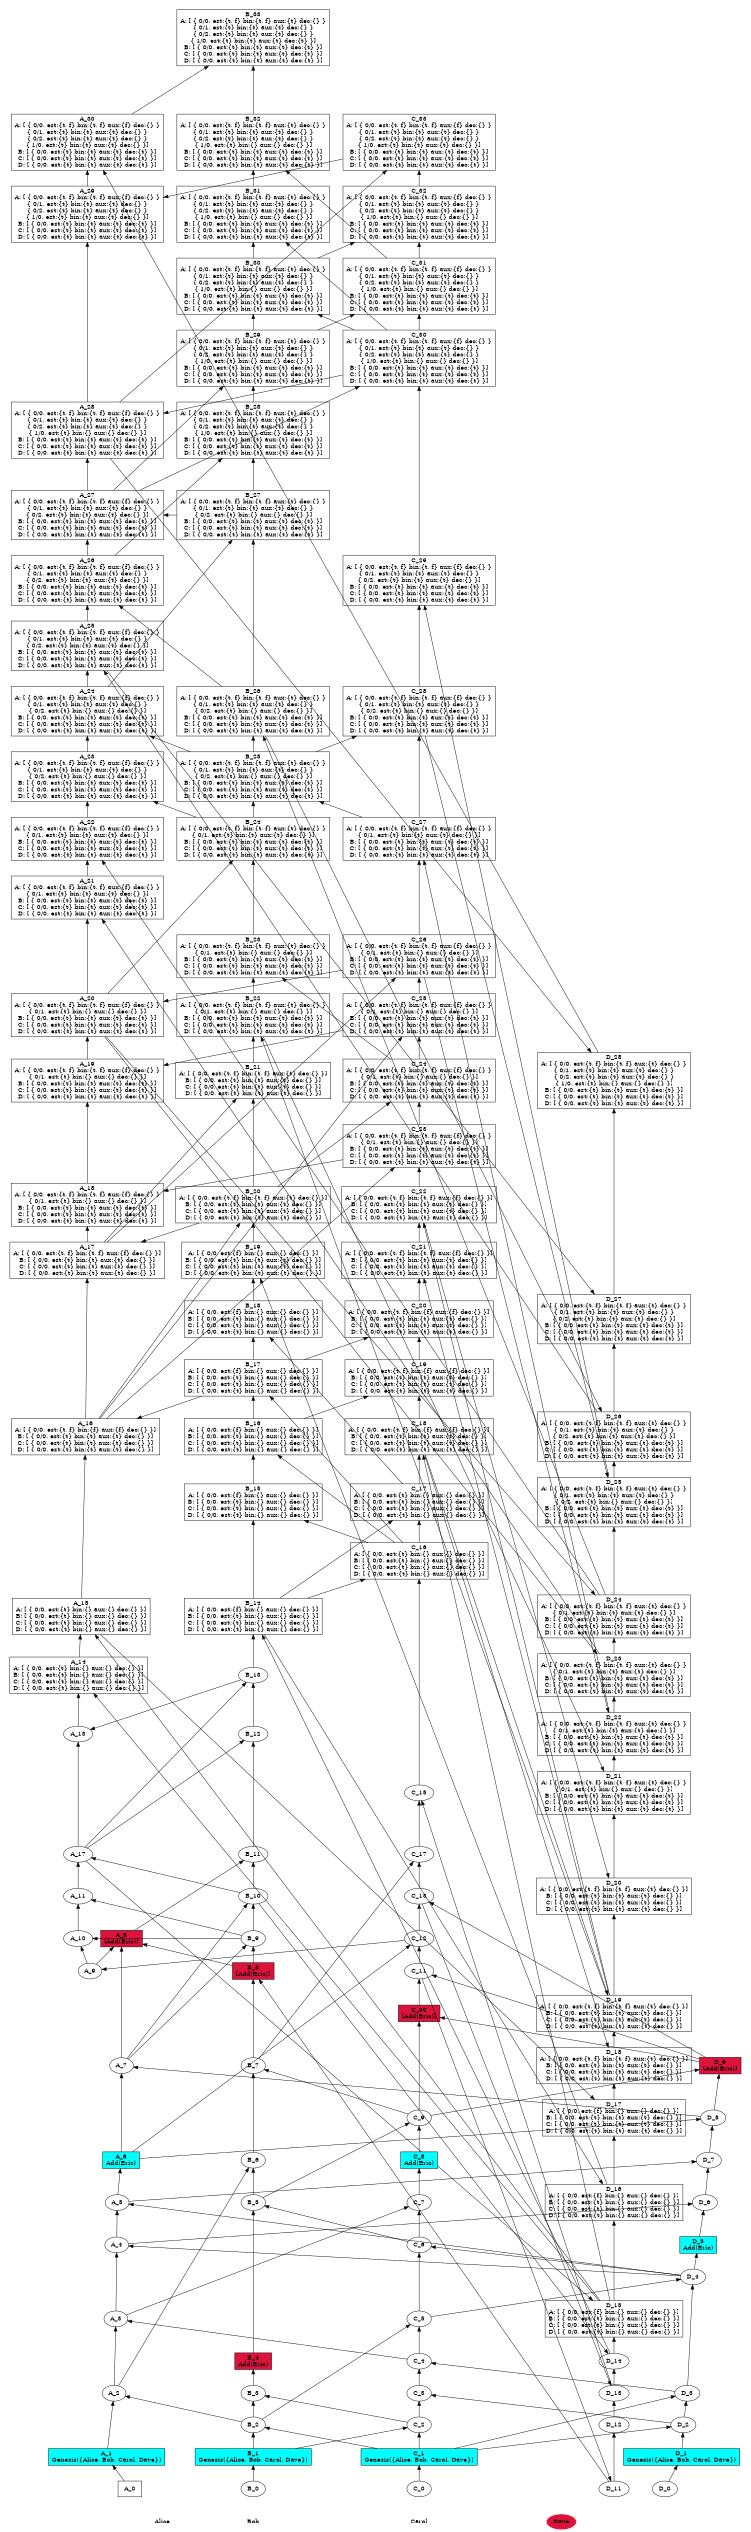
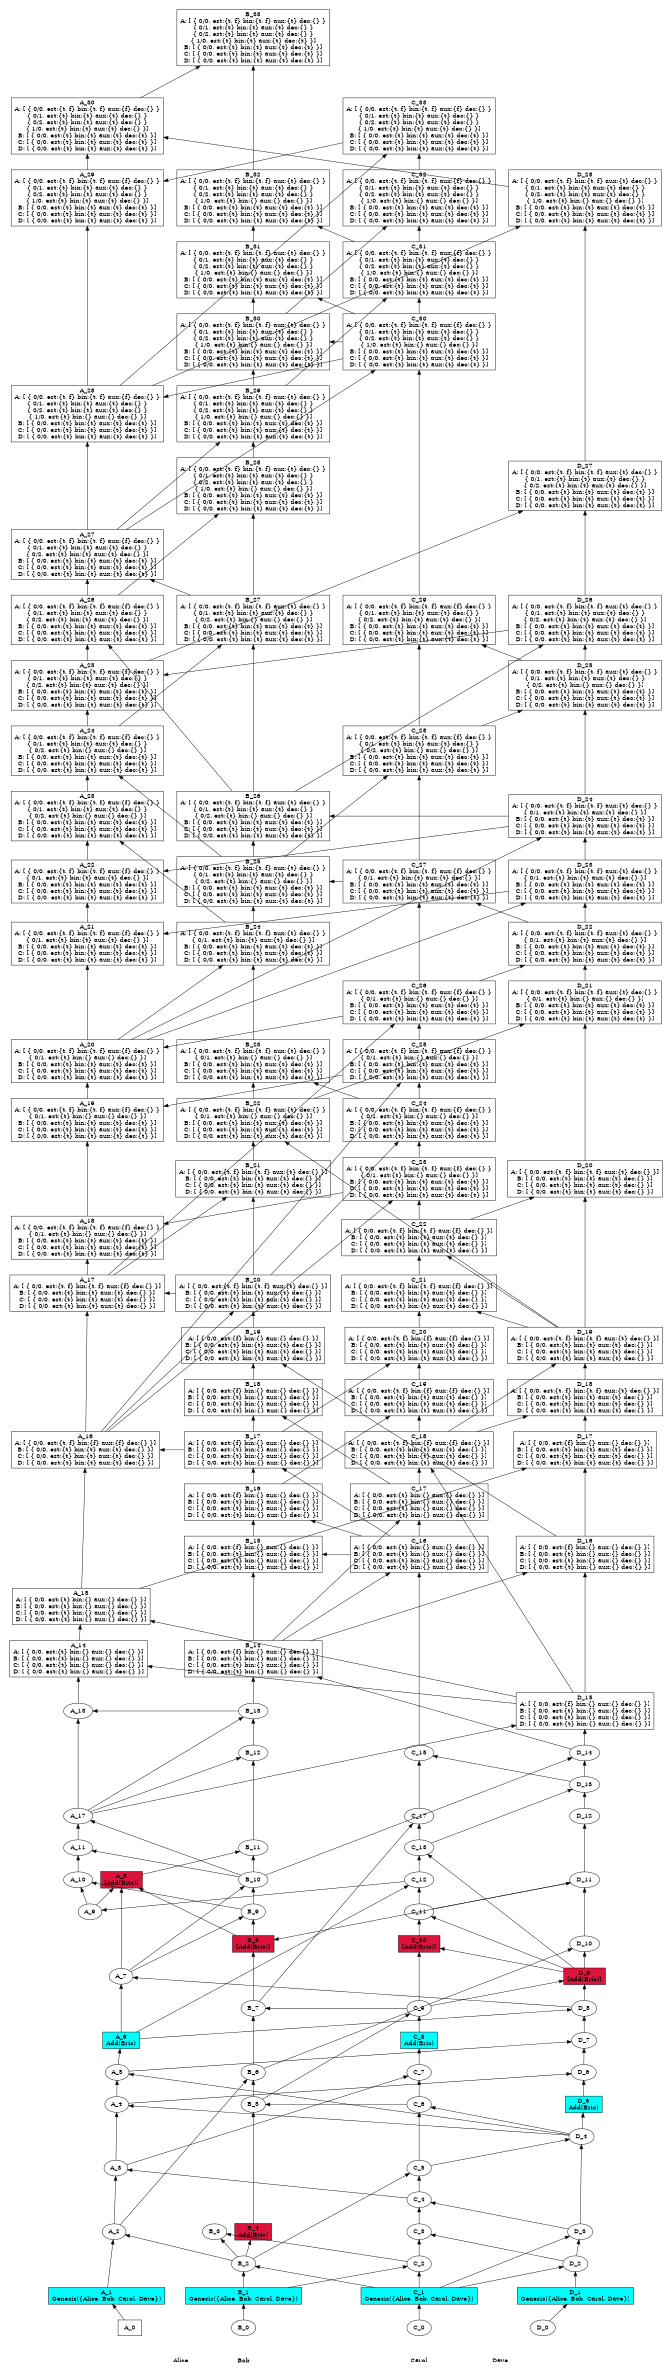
(165, 1917) -> (164, 1863)
none -> (585, 1944)
(253, 2380) -> (248, 2250)
(561, 2522) -> (500, 2361)
